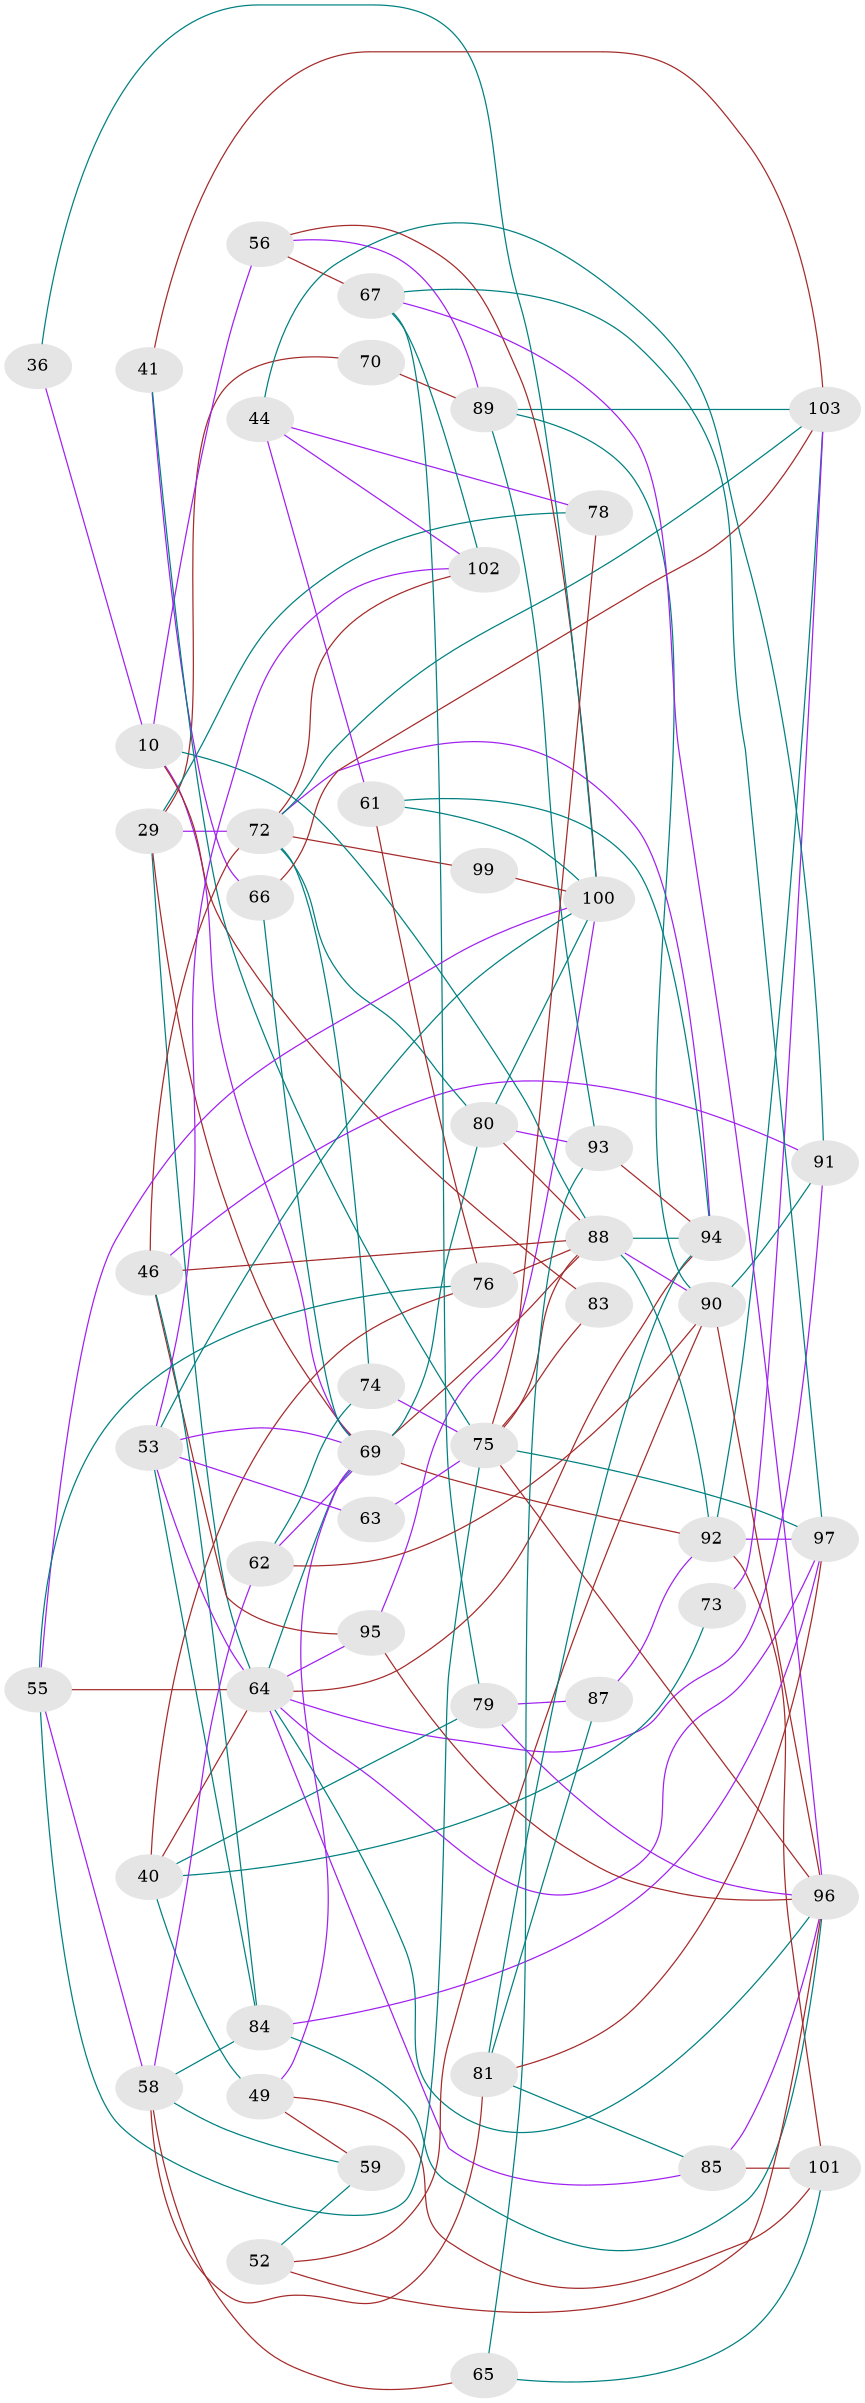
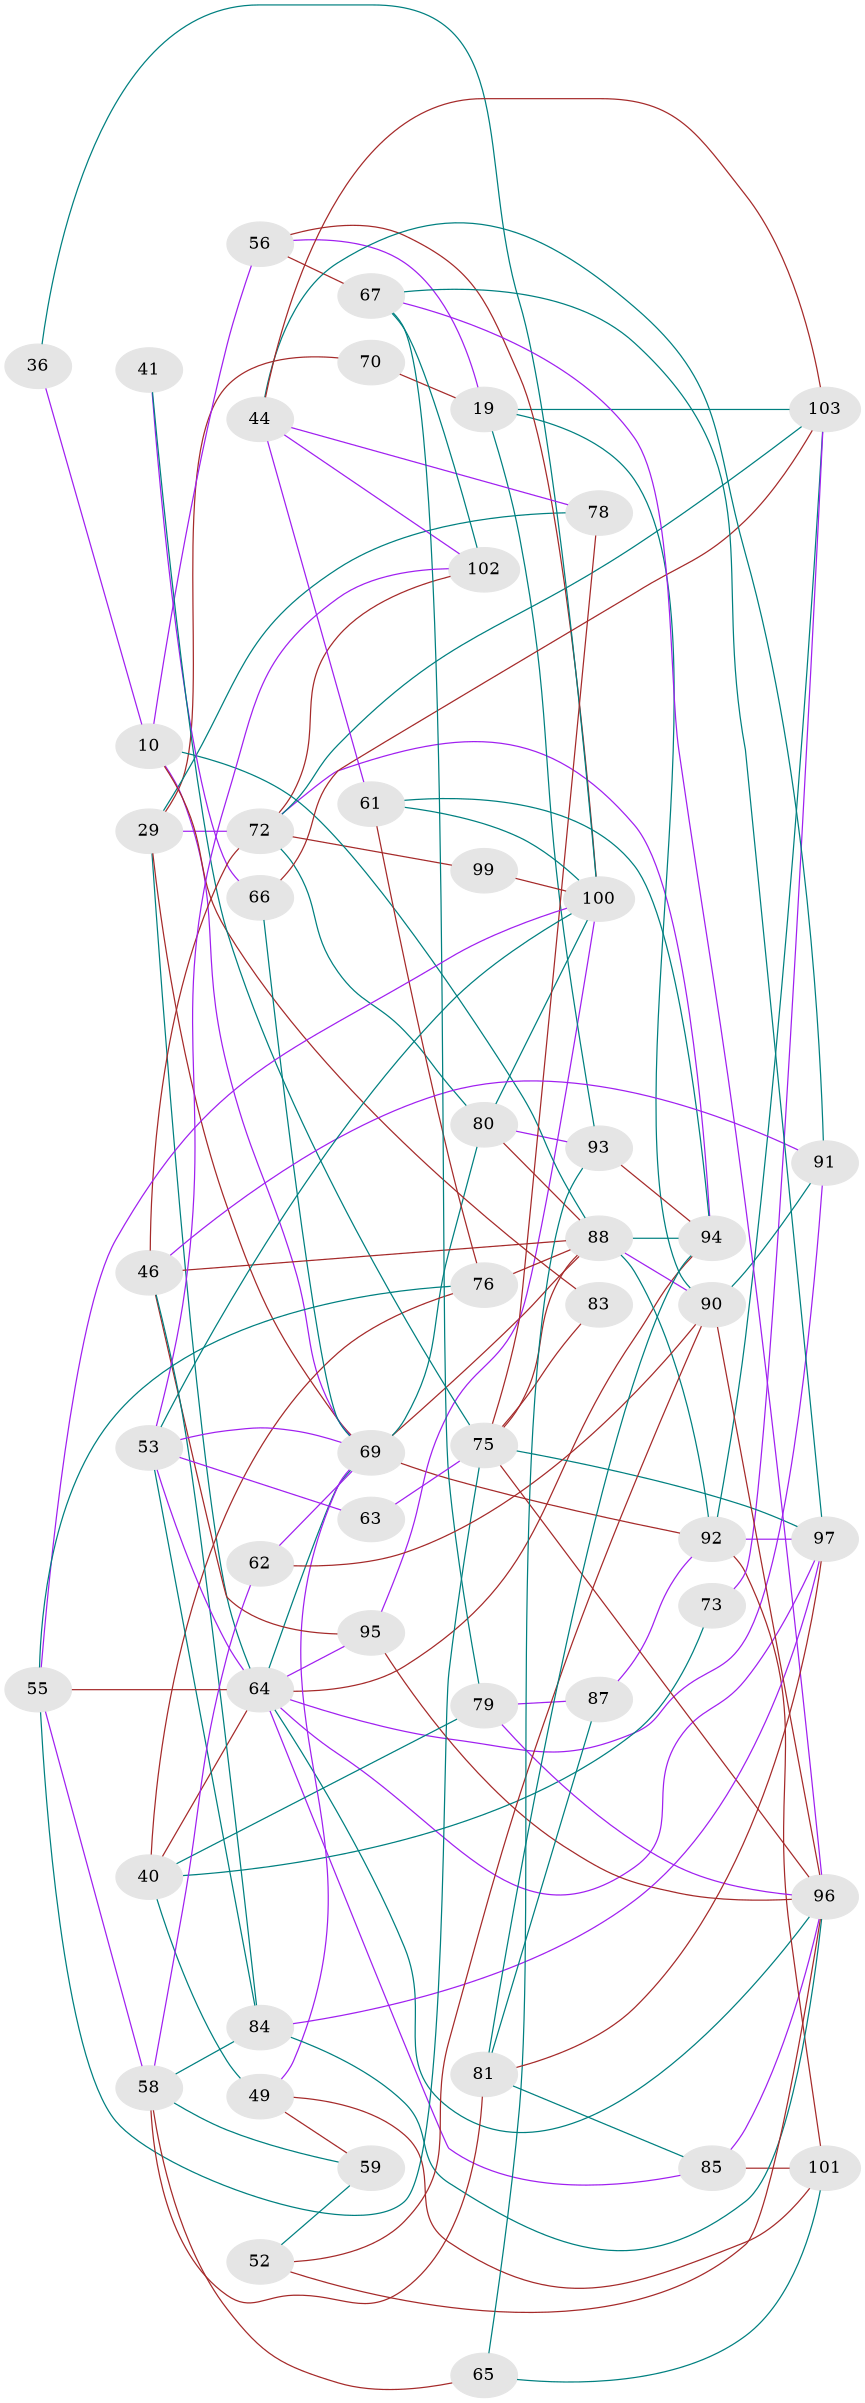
(509, 52) -> (539, 99)
(484, 409) -> (484, 409)
(371, 1386) -> none
